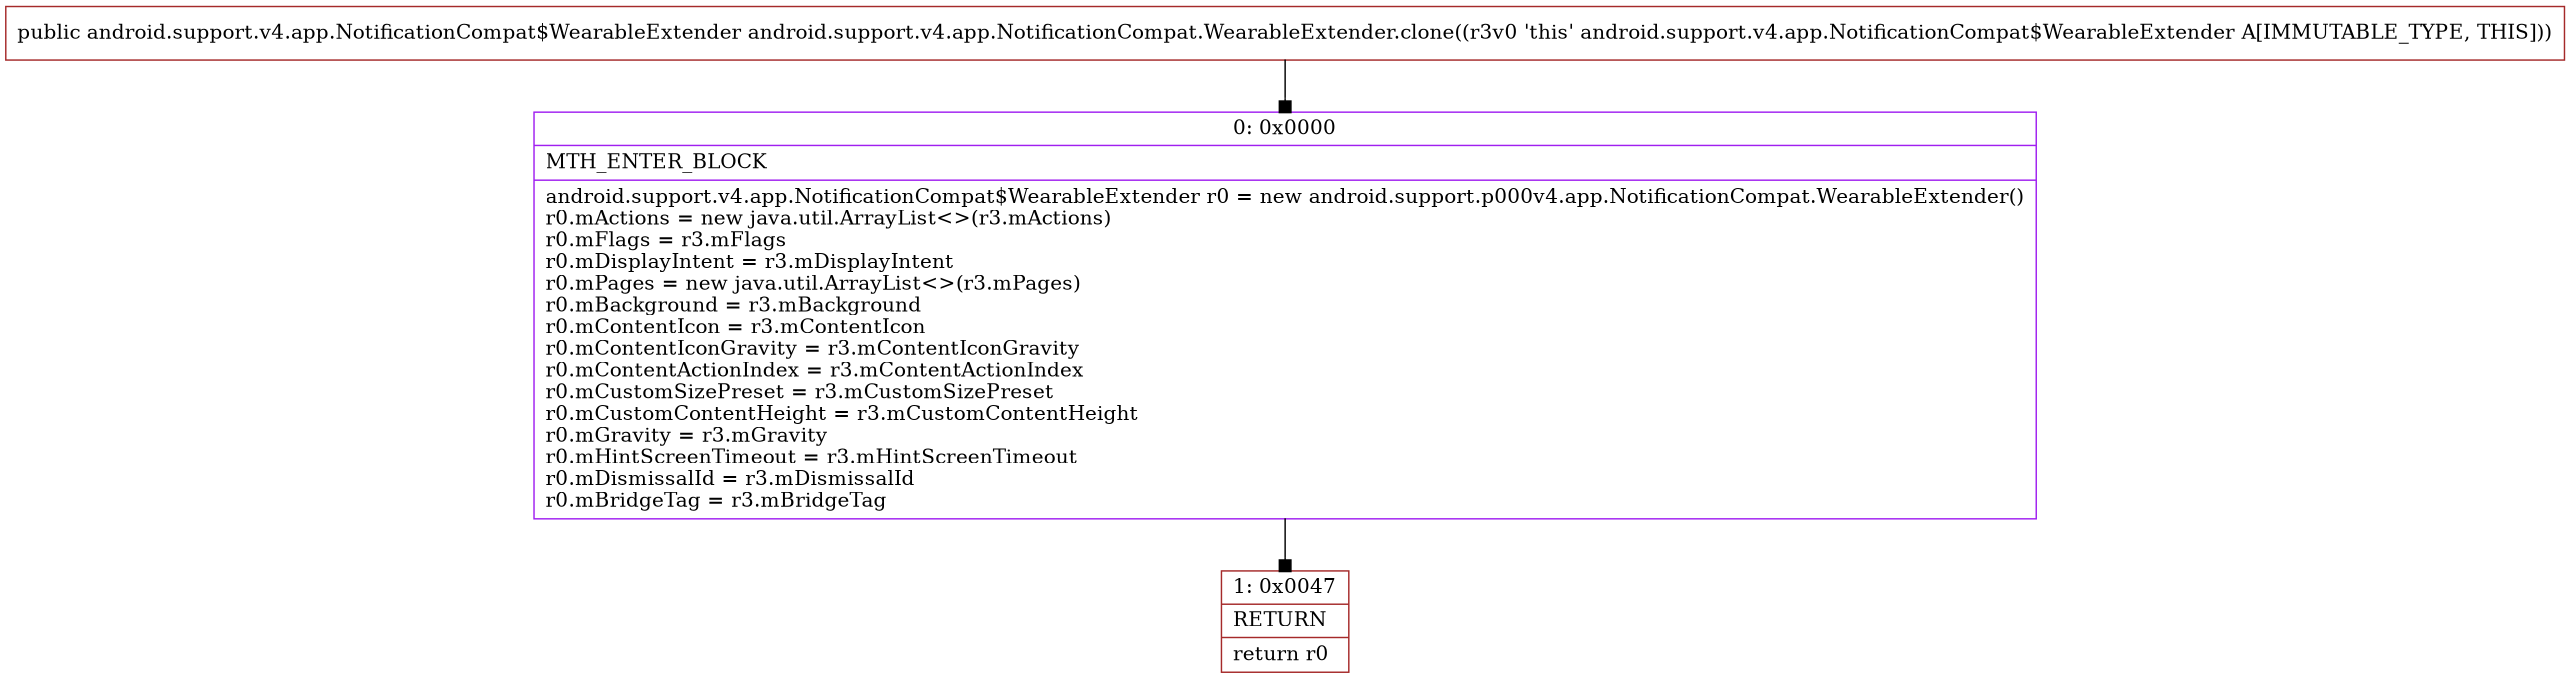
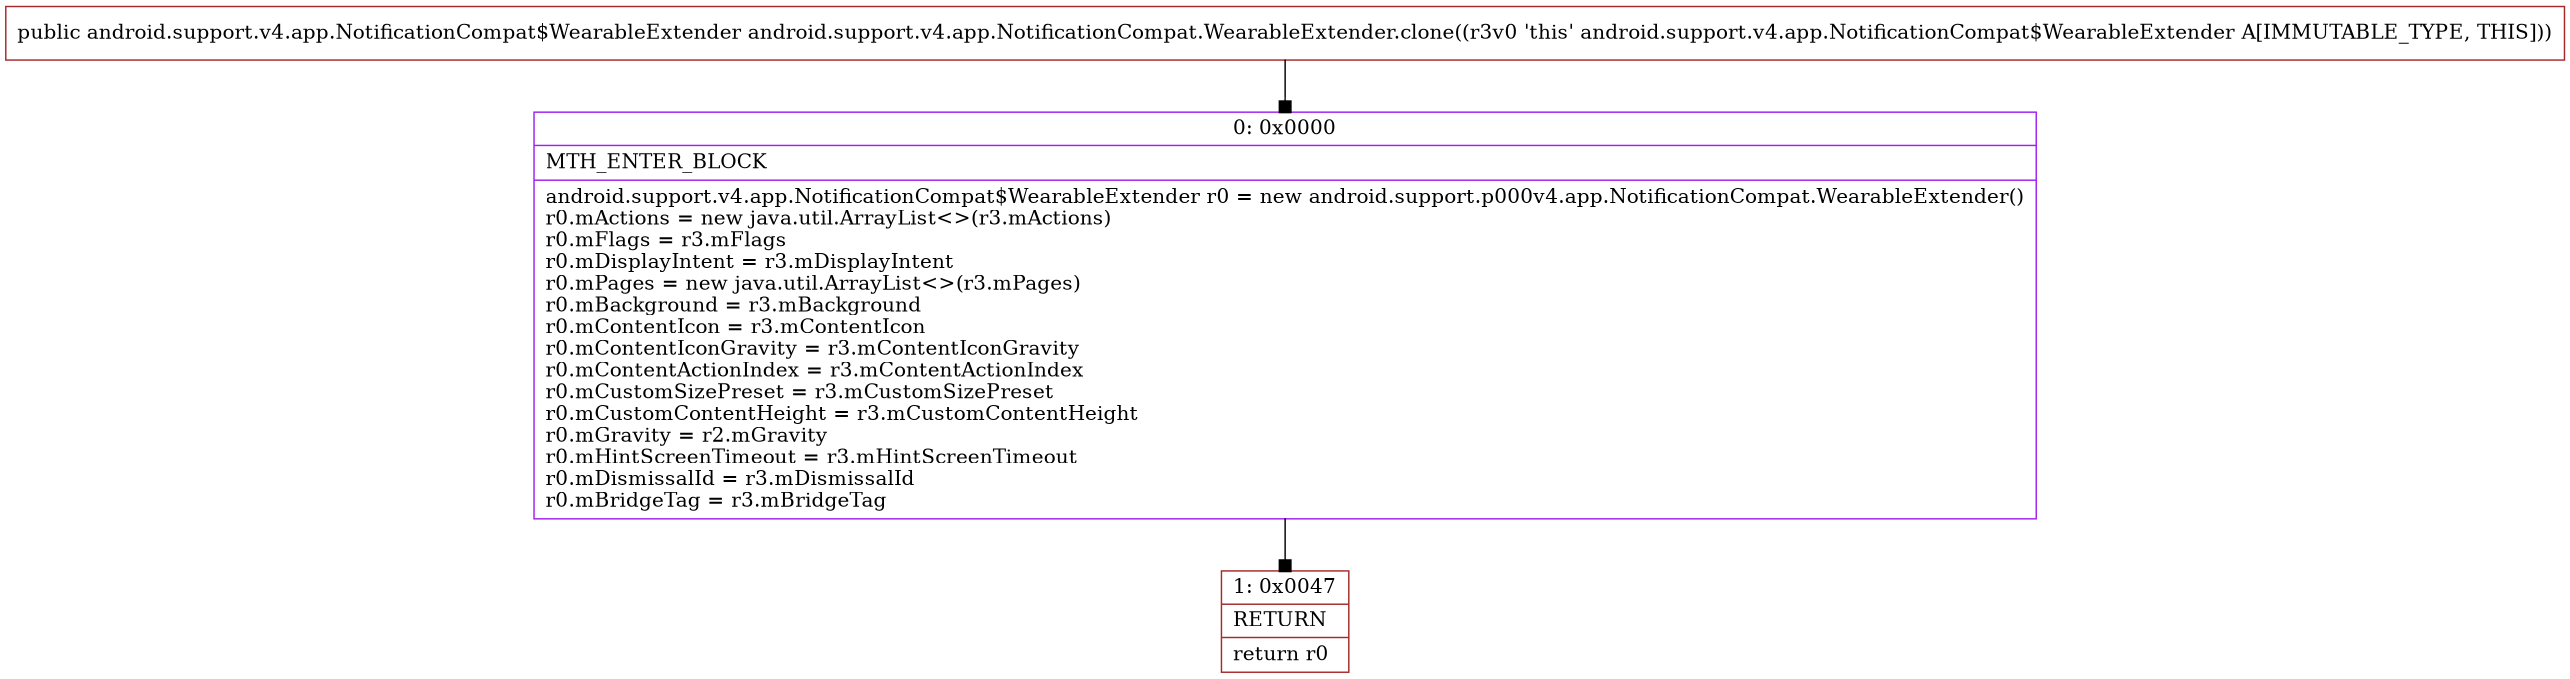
(687, 436) -> (687, 436)
